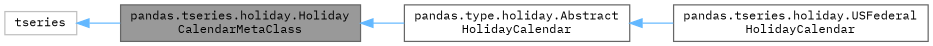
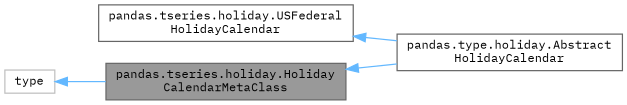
(41, 23) -> (30, 82)
(658, 23) -> (381, 39)
